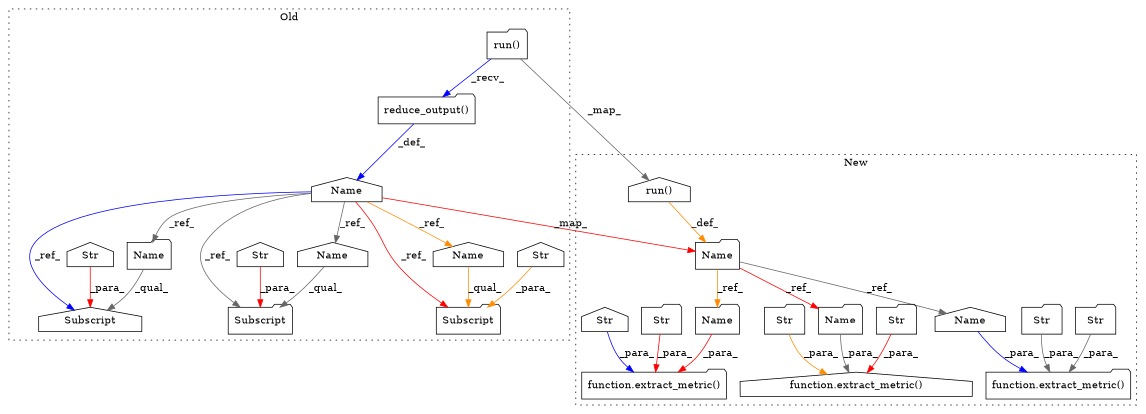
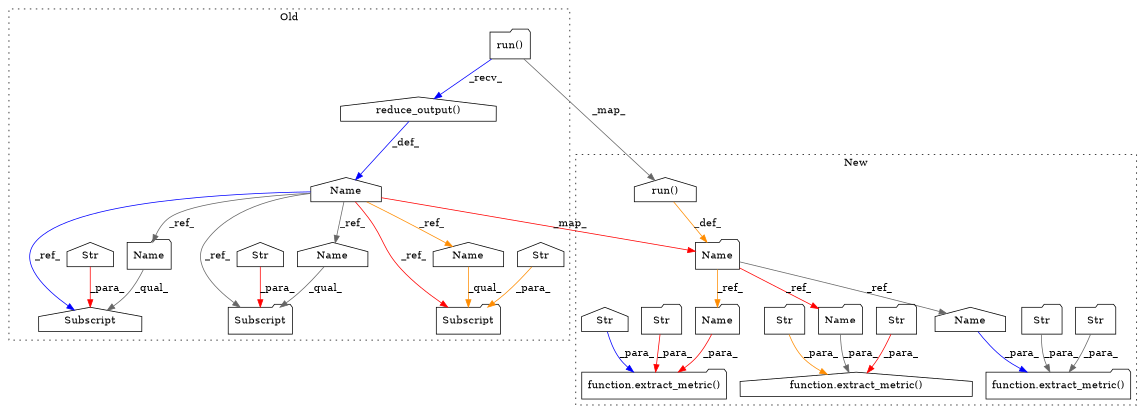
(427, 110) -> (418, 110)
